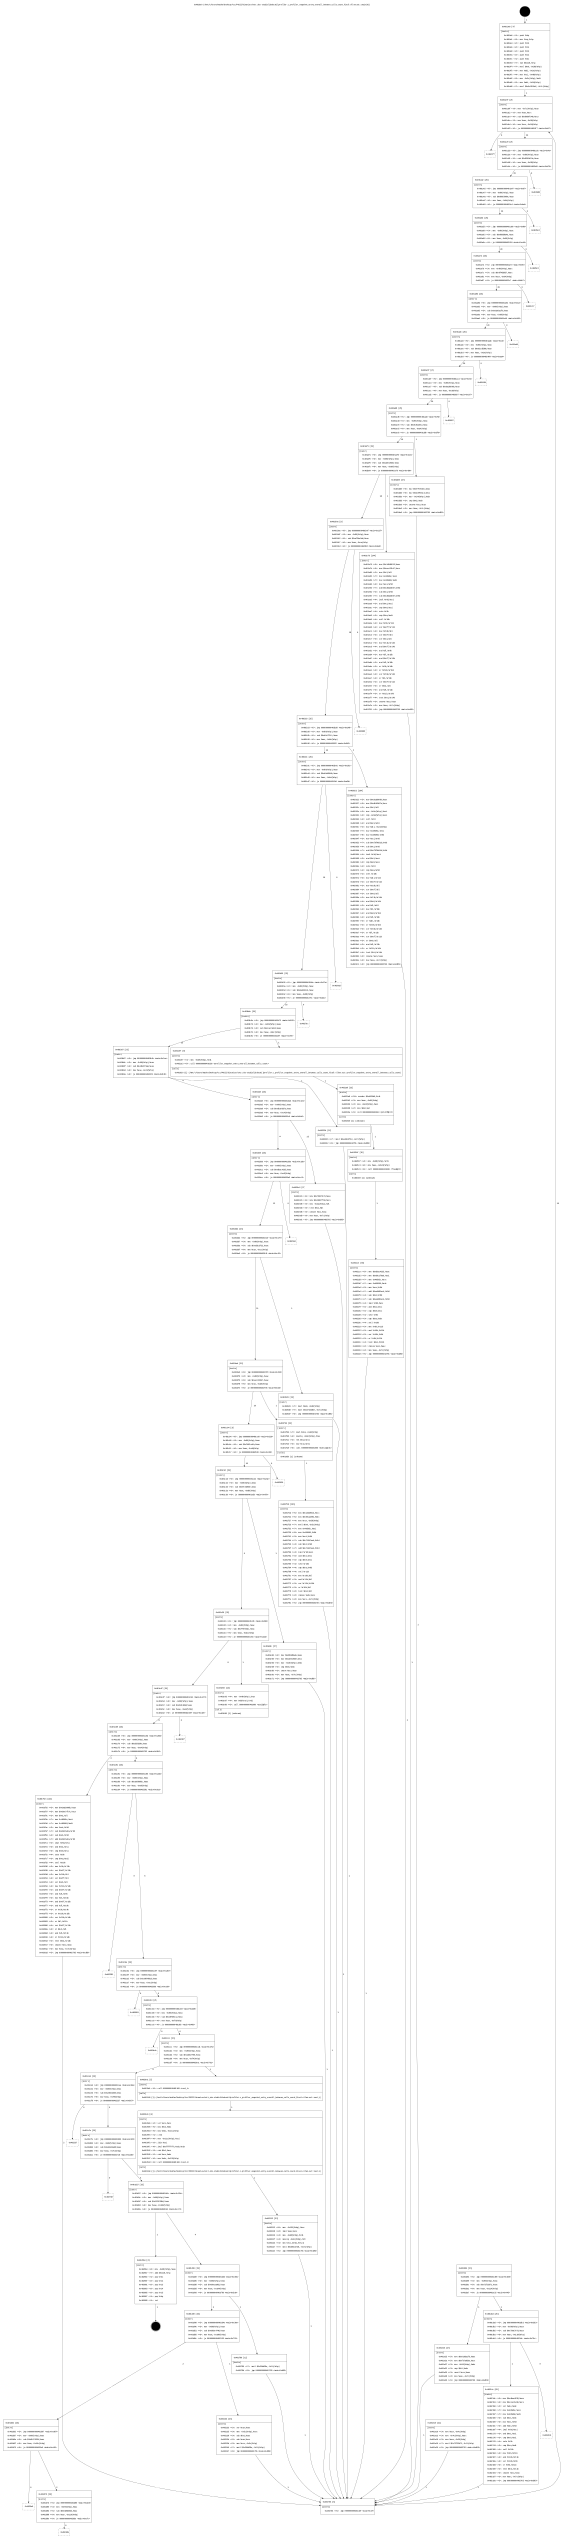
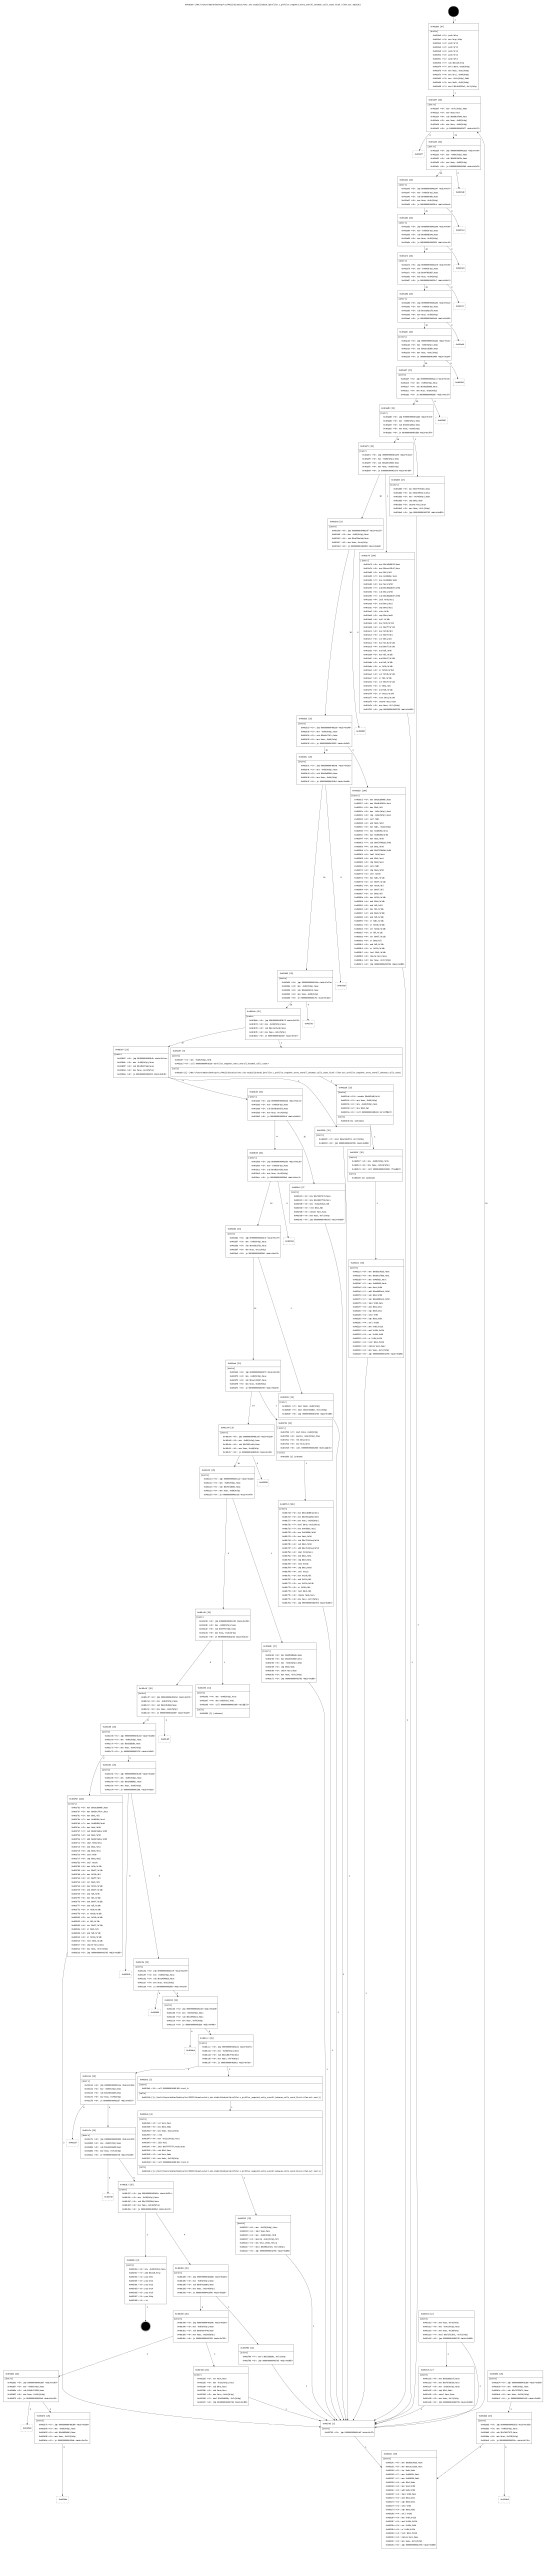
(474, 2320) -> (446, 2354)
(431, 2498) -> (368, 2451)
